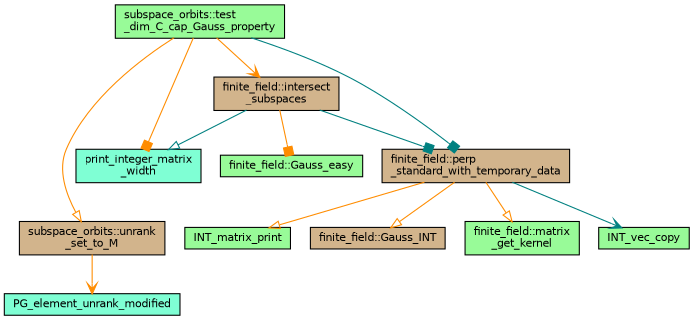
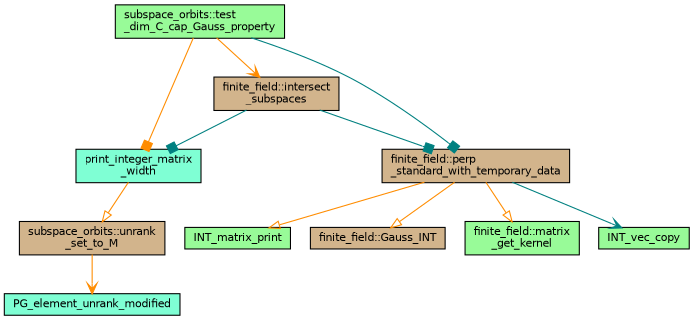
(90, 110) -> (118, 198)
(212, 127) -> (212, 127)
(292, 166) -> none
